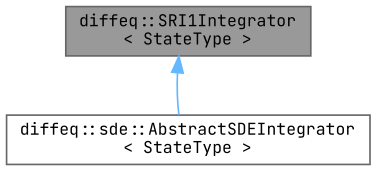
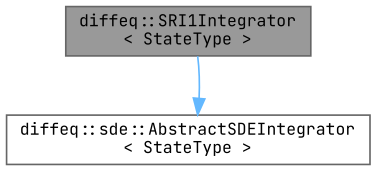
(177, 94) -> (199, 77)
